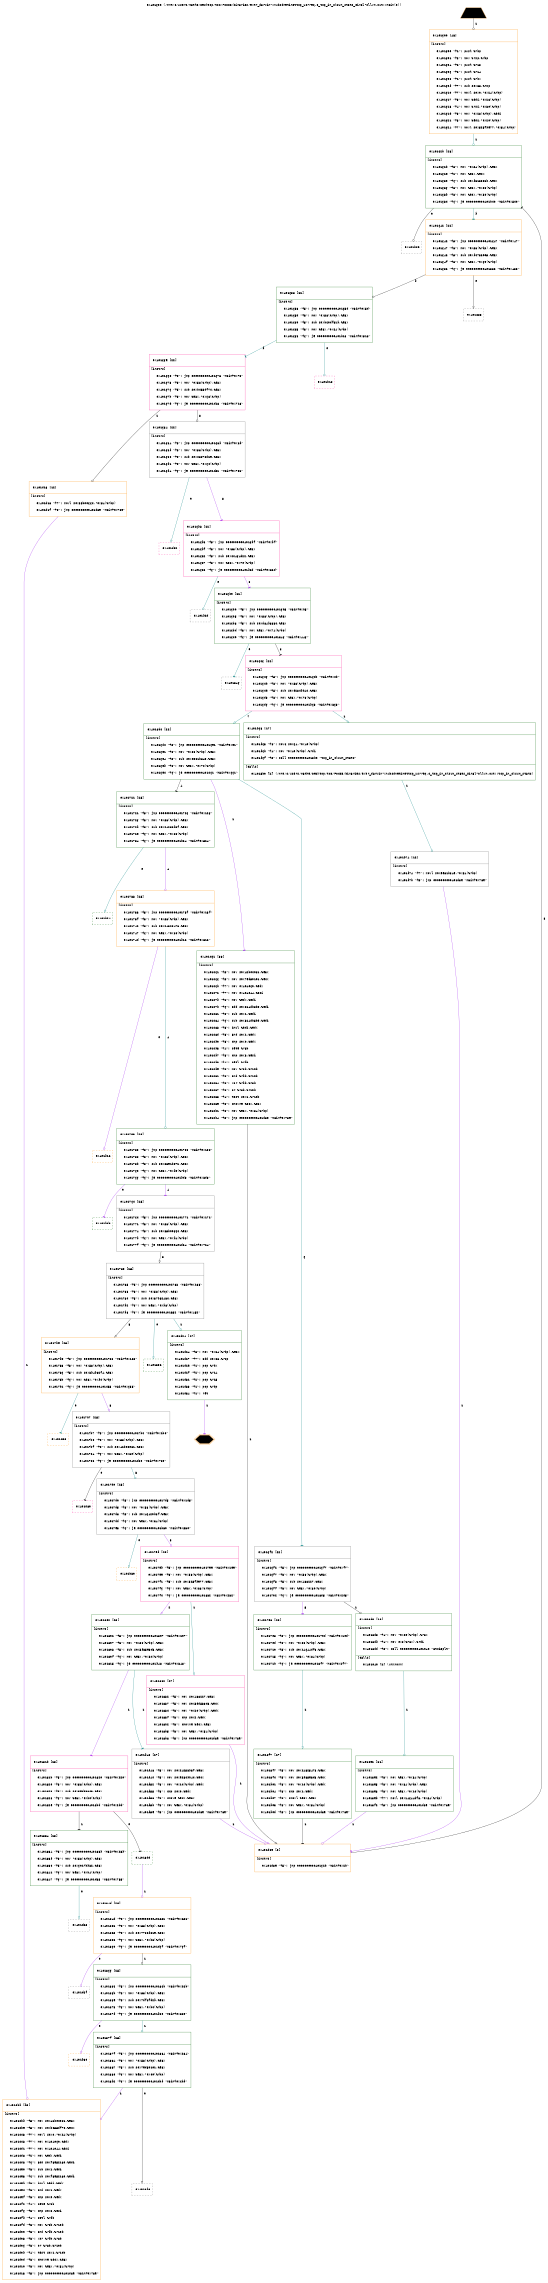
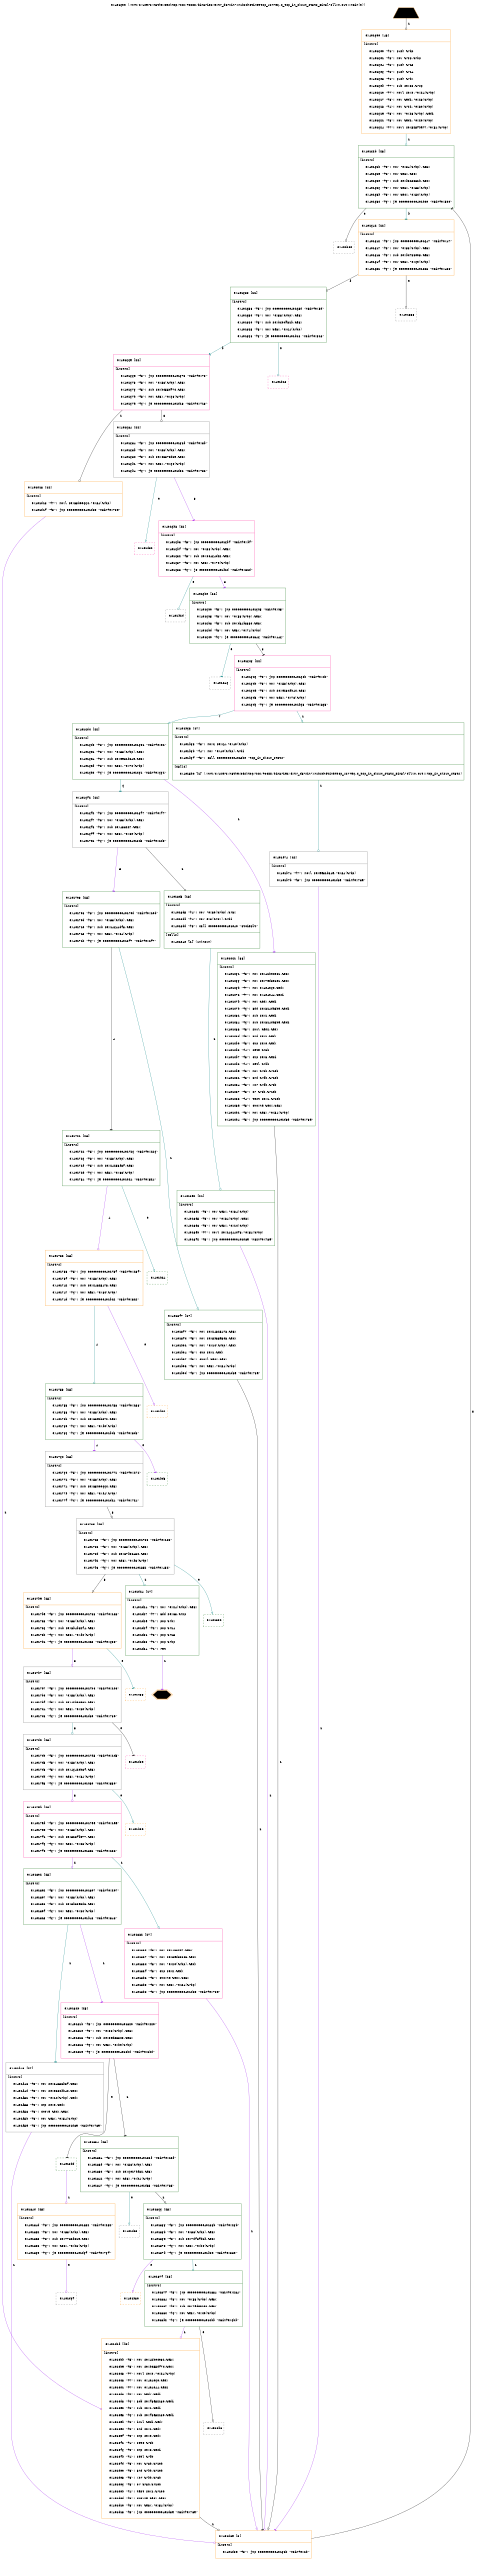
(179, 785) -> (111, 1038)
(142, 1958) -> (160, 2197)
none -> (208, 2524)
